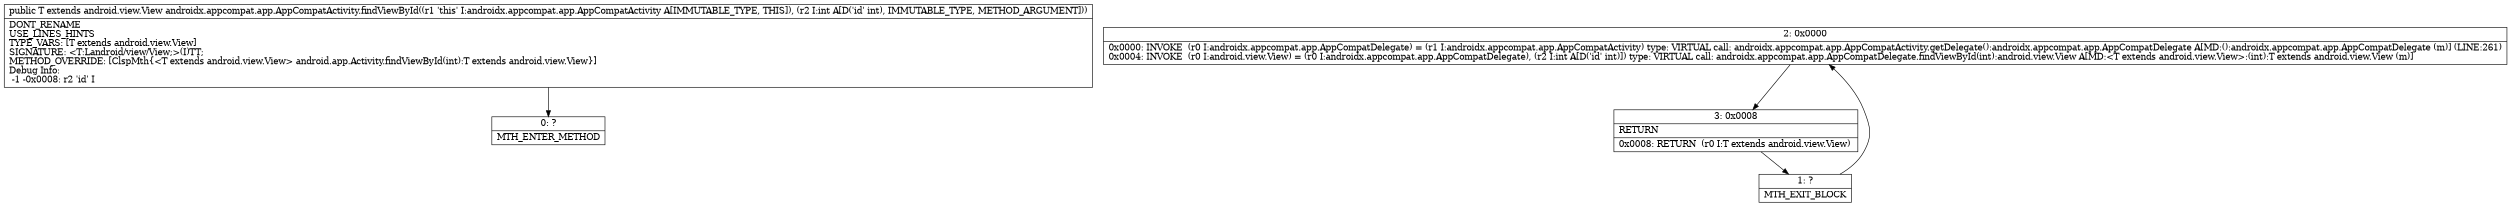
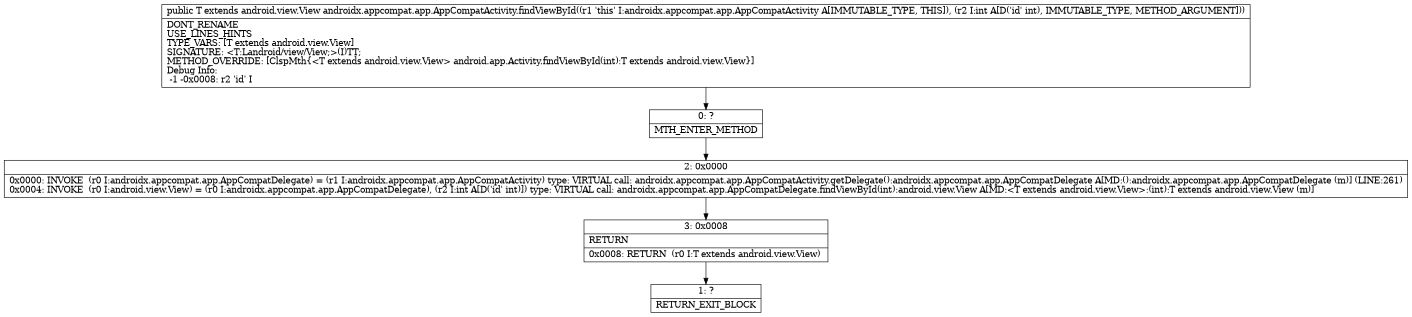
(1868, 122) -> (706, 146)
(1805, 195) -> (706, 305)
